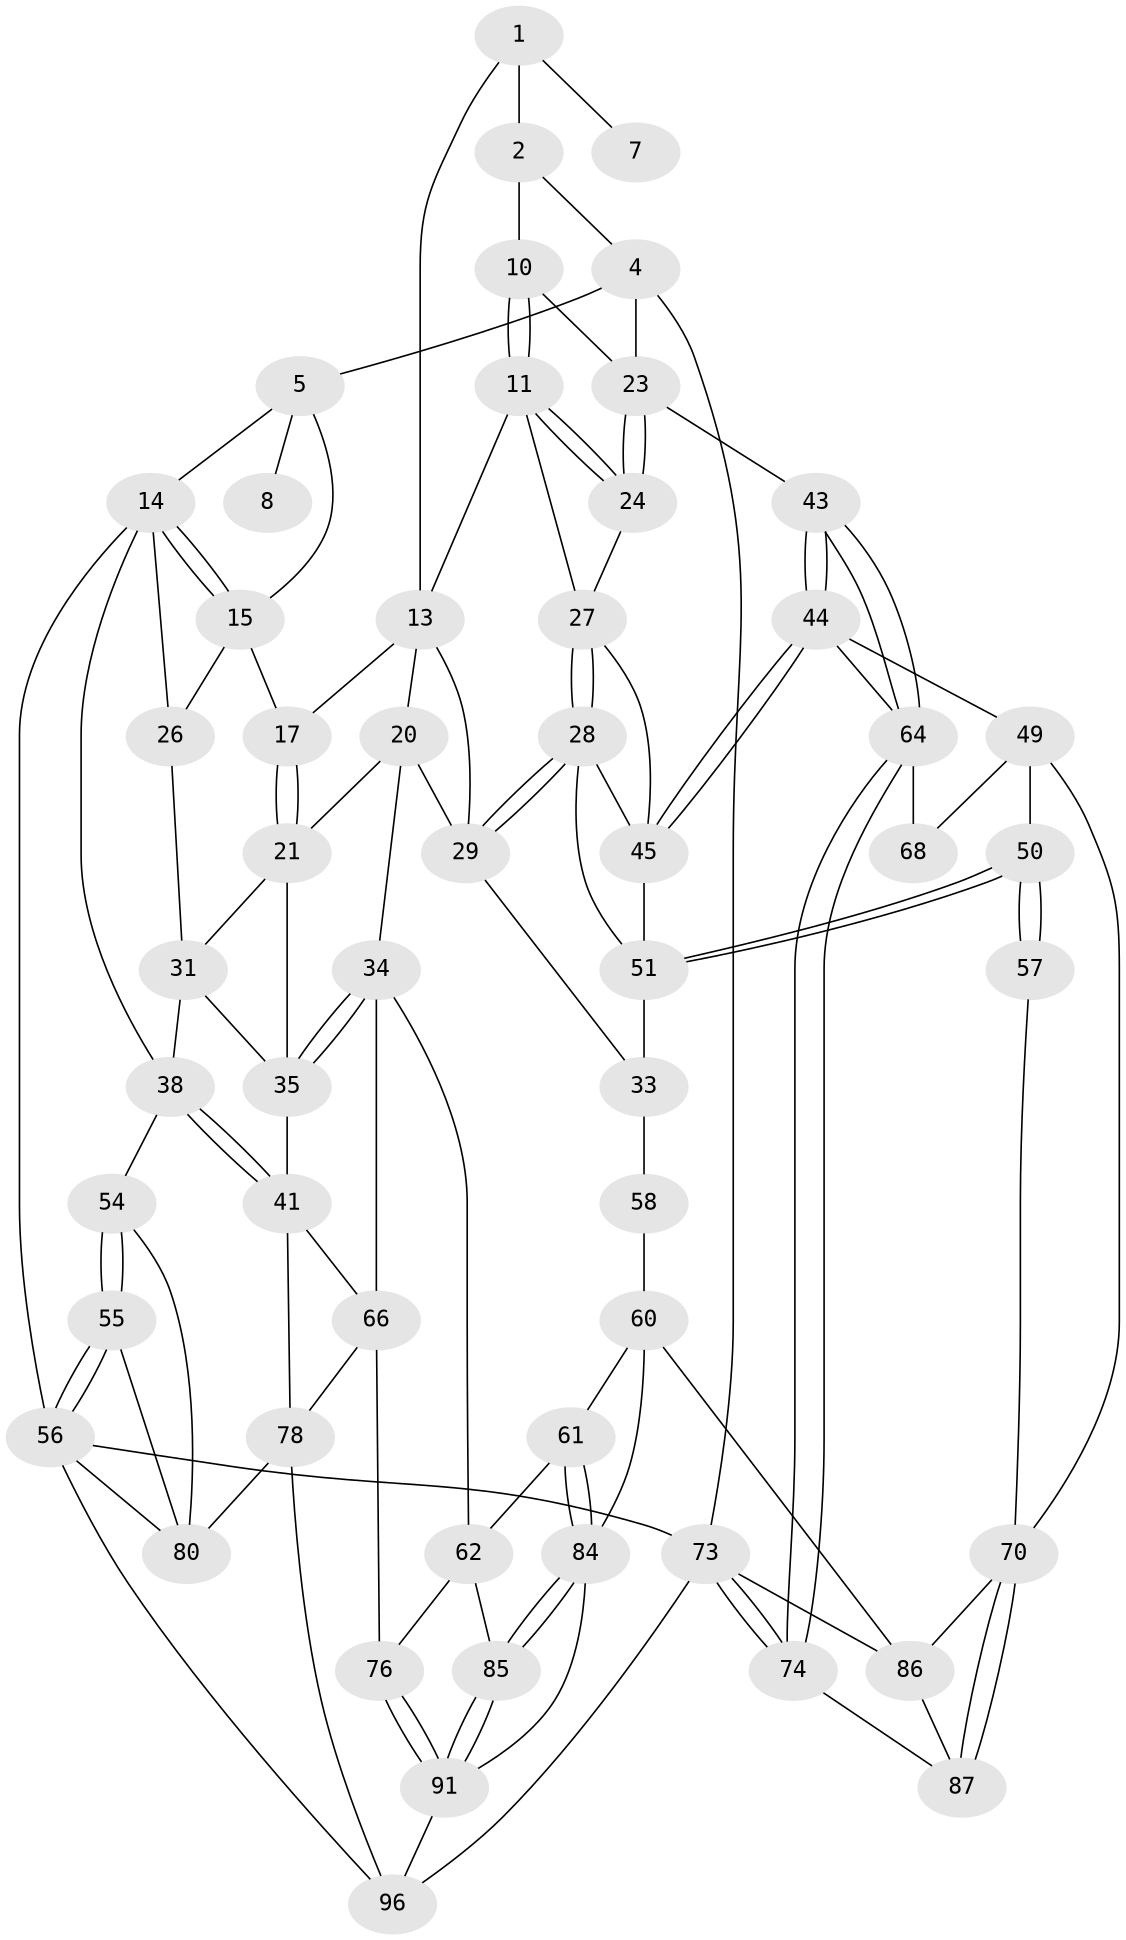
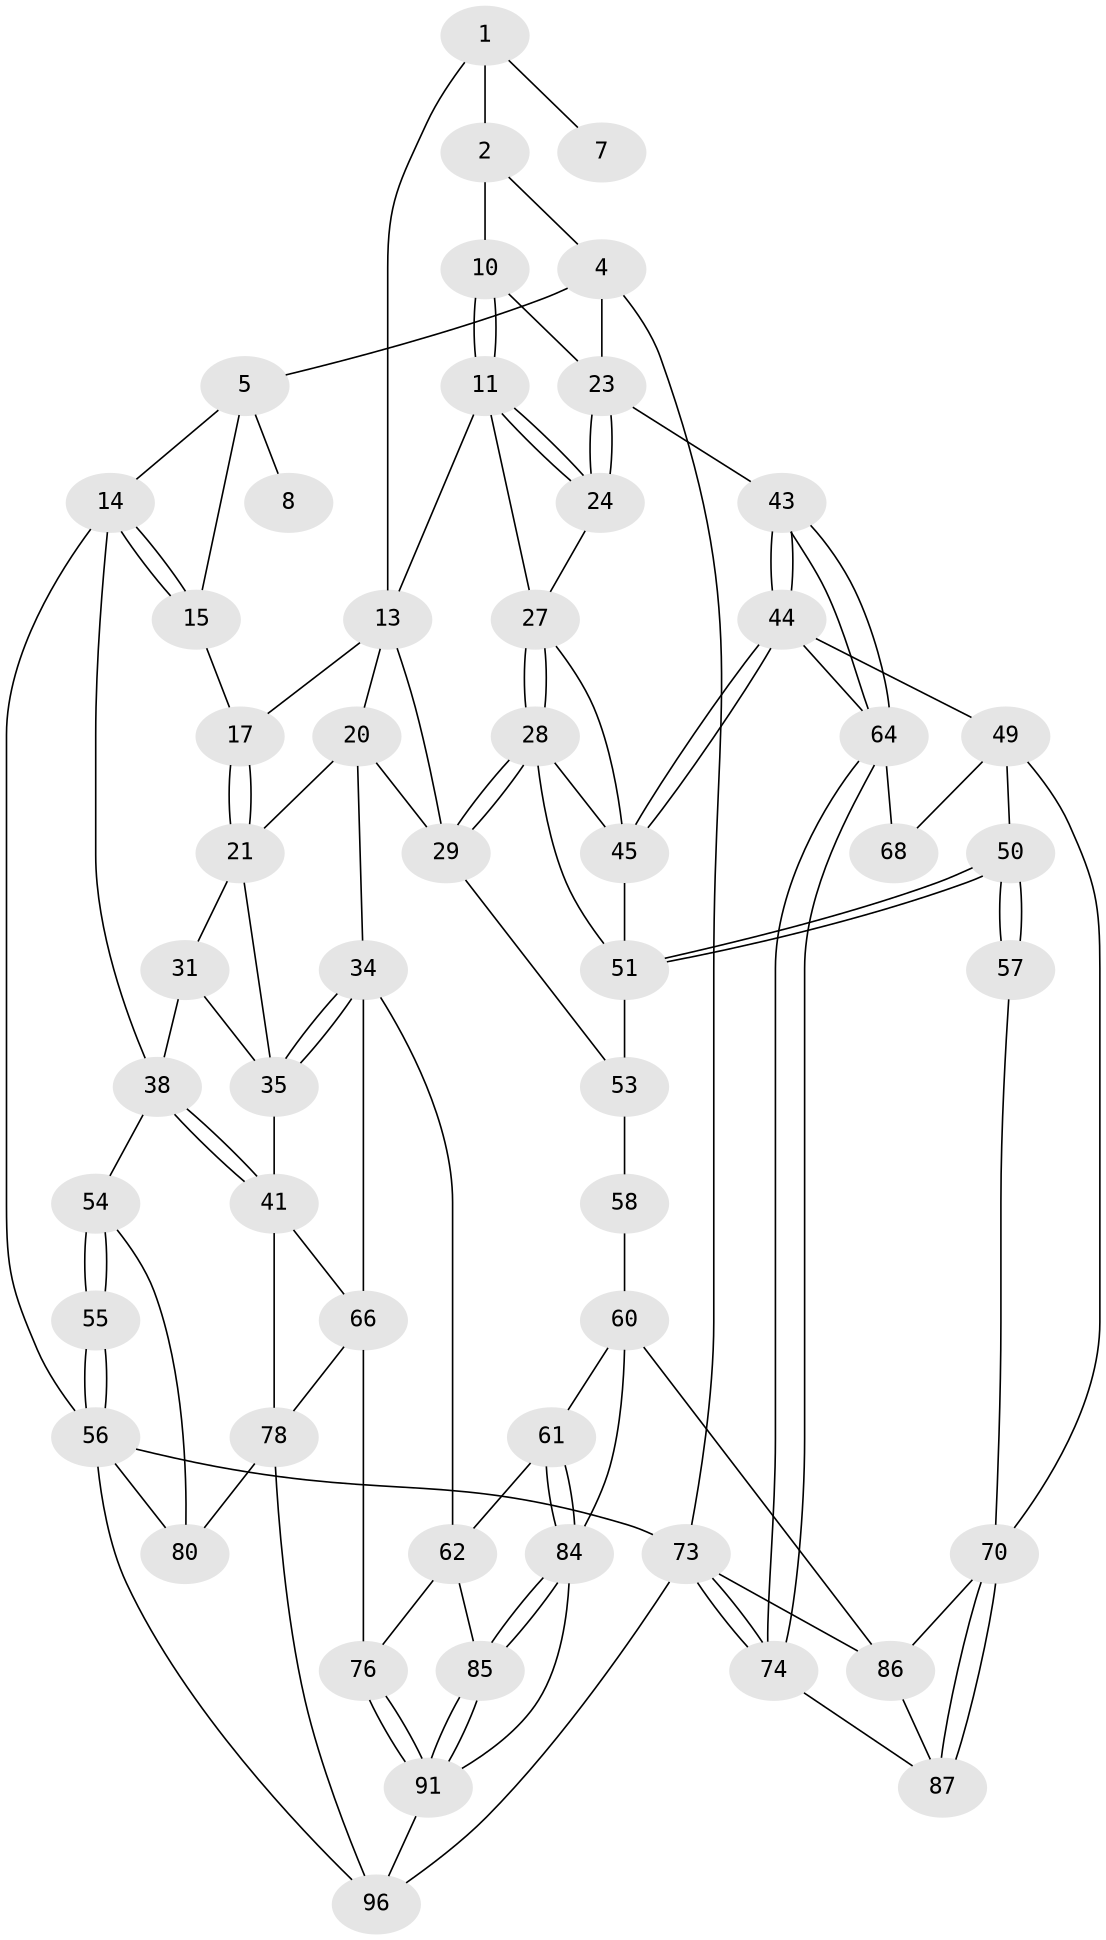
(170, 736) -> none
(644, 1087) -> (625, 1087)
(149, 1437) -> none
